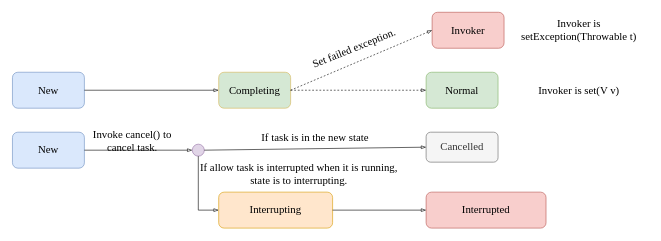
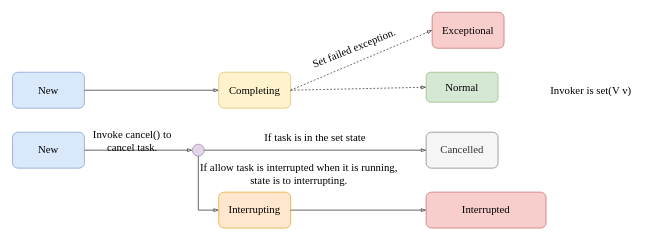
(468, 30) -> (468, 30)
(579, 30) -> none
(255, 90) -> (255, 90)
(462, 90) -> (462, 87)
(579, 90) -> (591, 90)
(315, 138) -> (315, 138)
(462, 147) -> (462, 150)
(276, 210) -> (255, 210)
